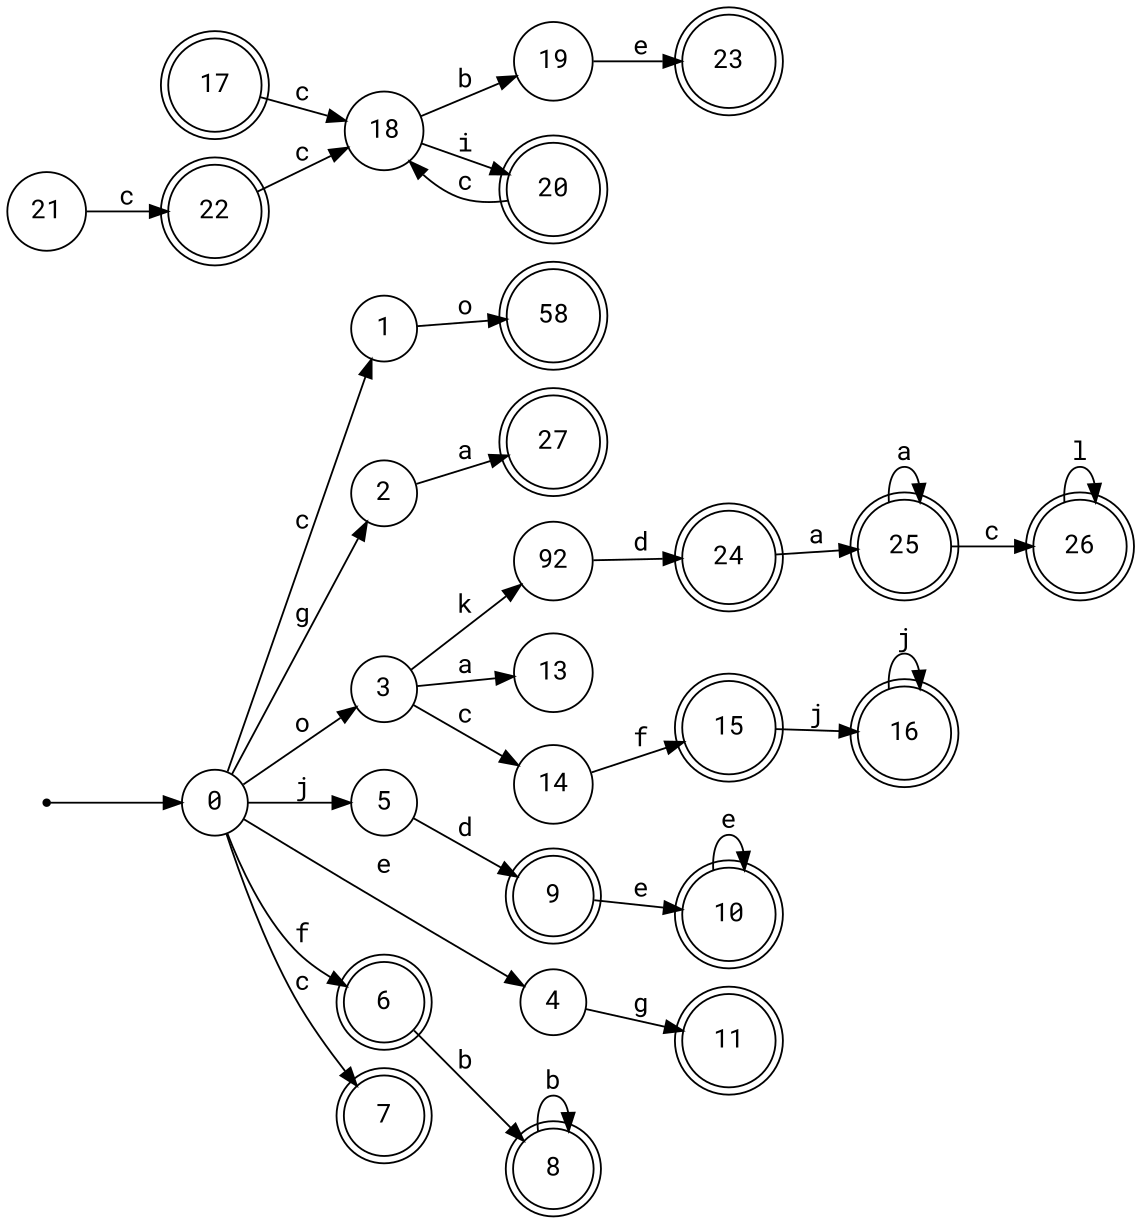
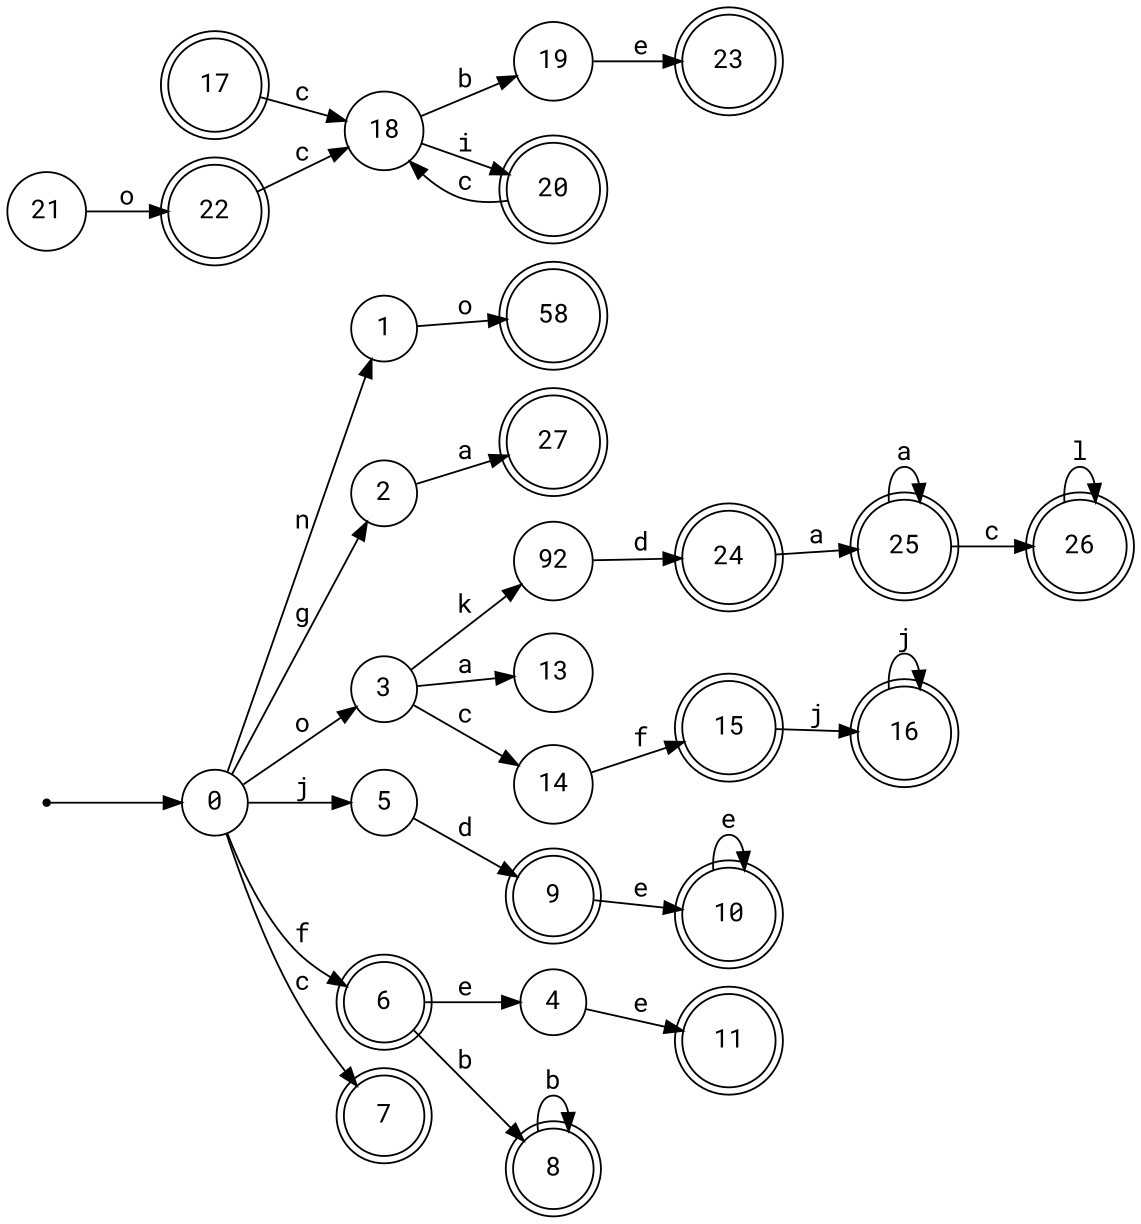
(127, 198) -> (127, 198)
(303, 522) -> (303, 522)
(376, 899) -> (464, 1002)
(641, 1005) -> (641, 1005)
